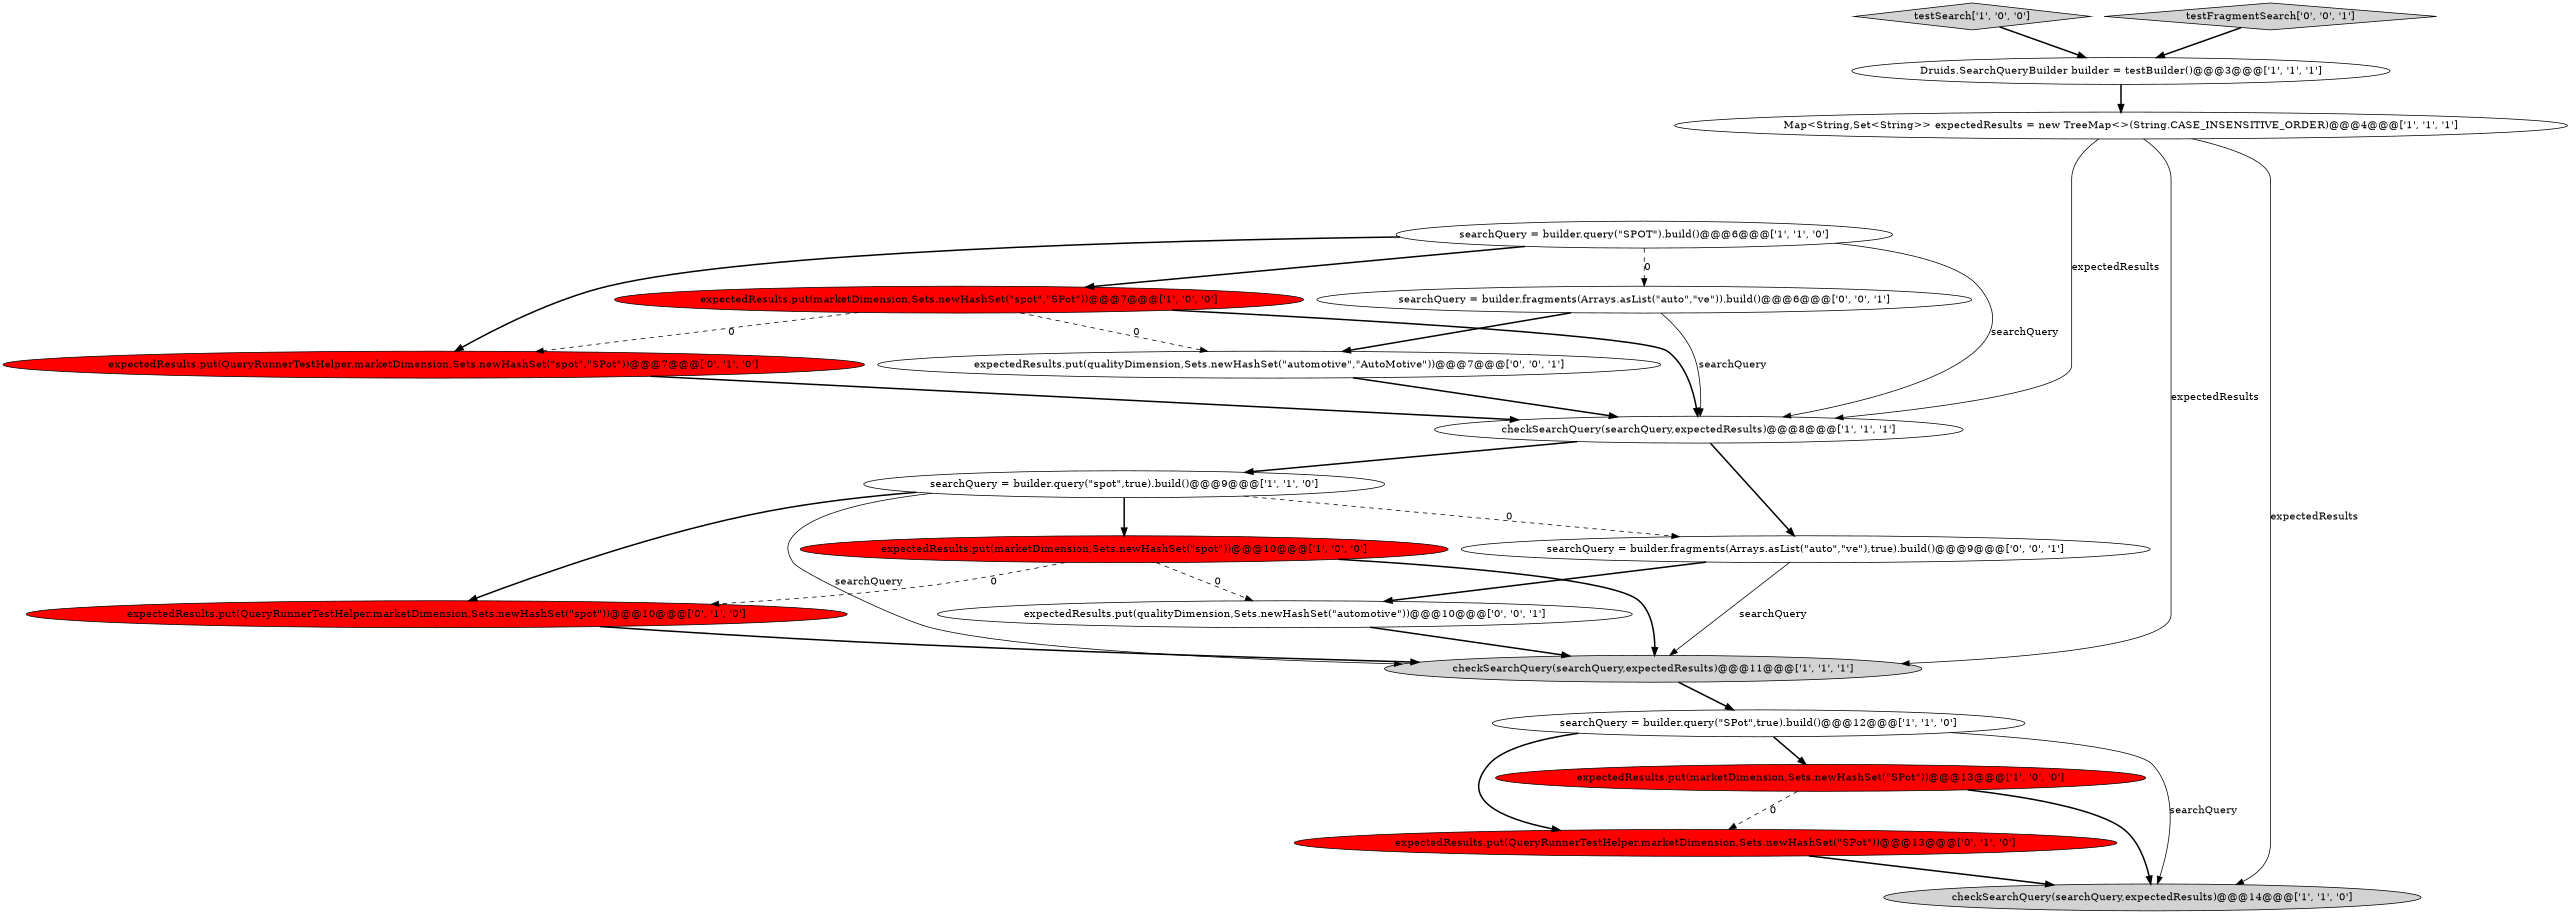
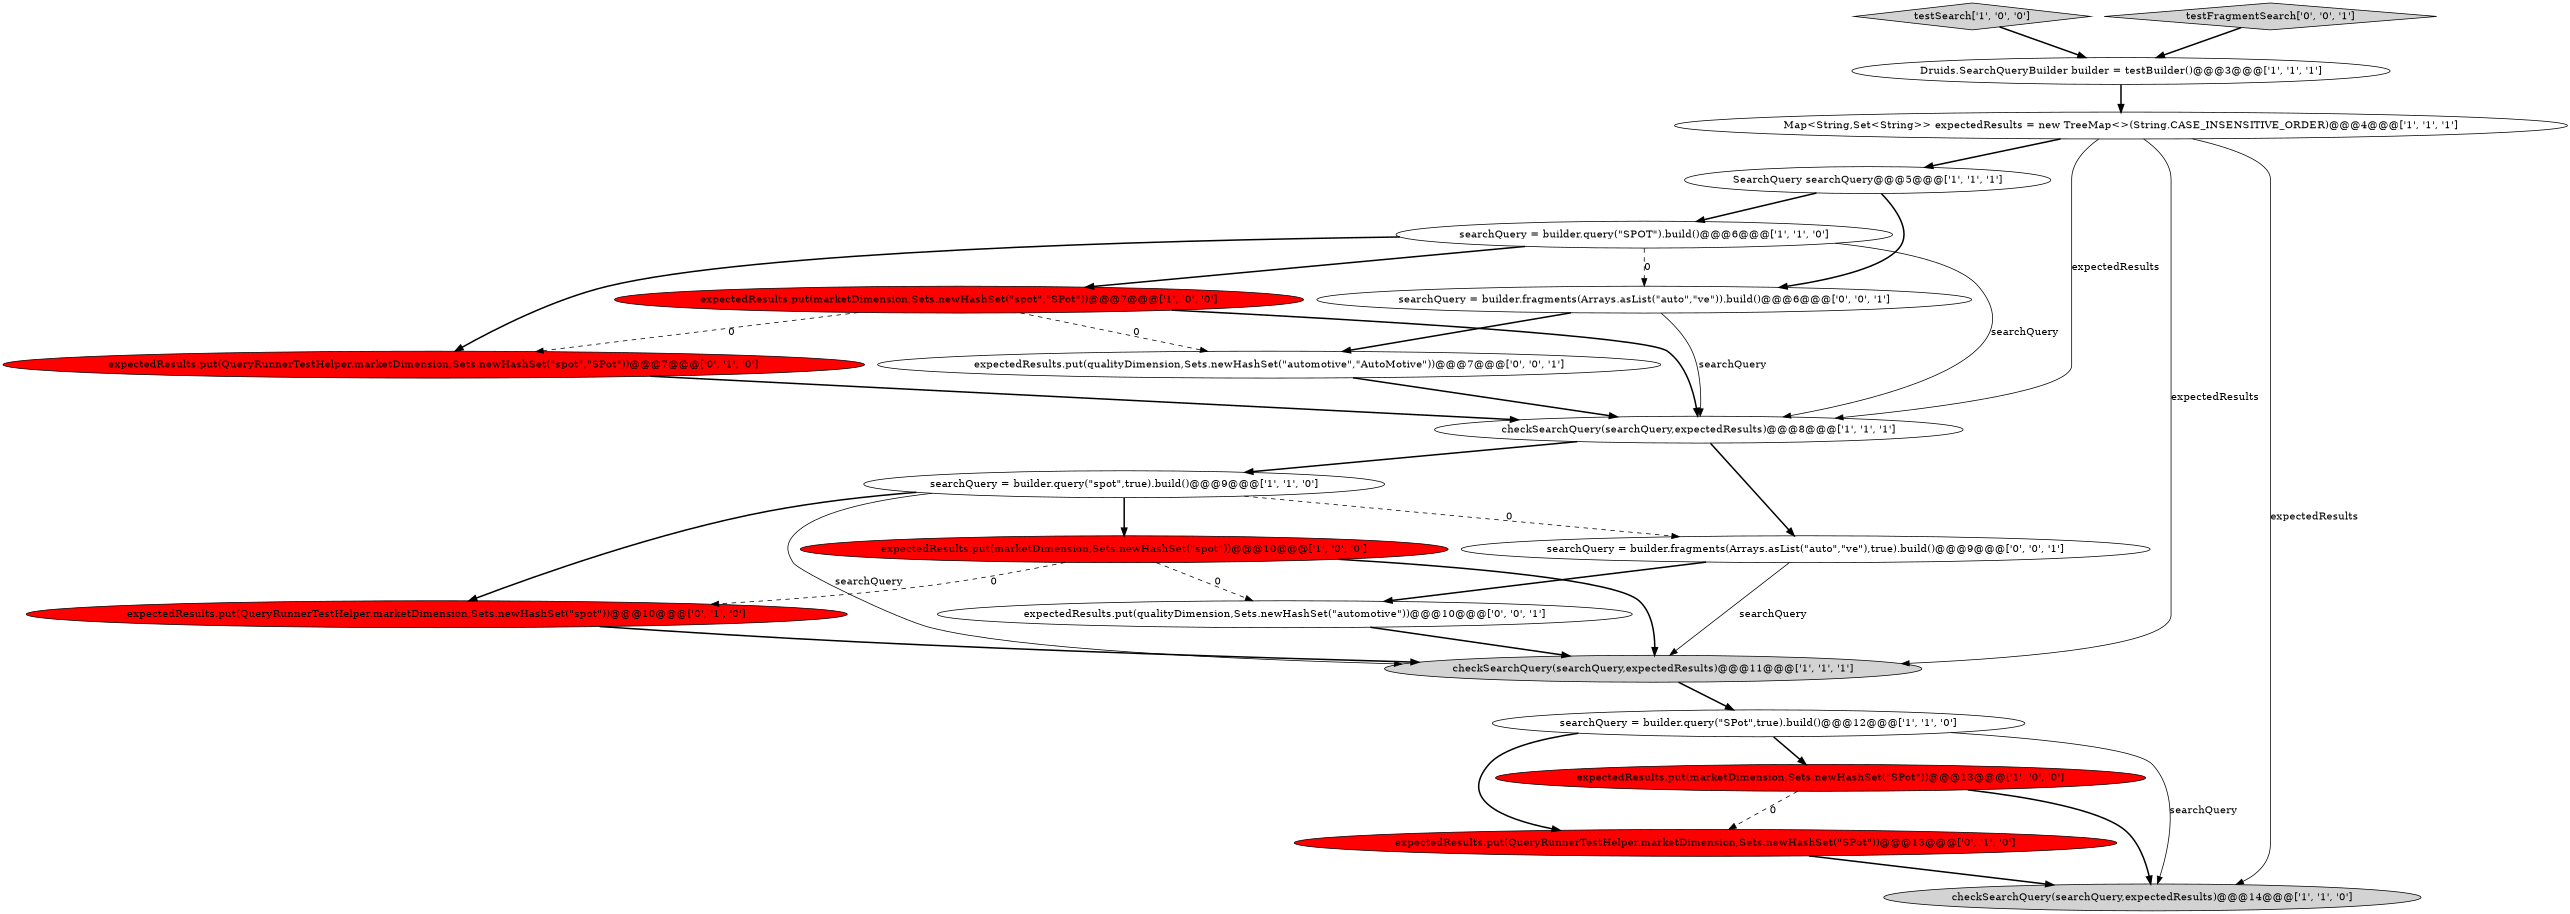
none -> (1868, 180)
